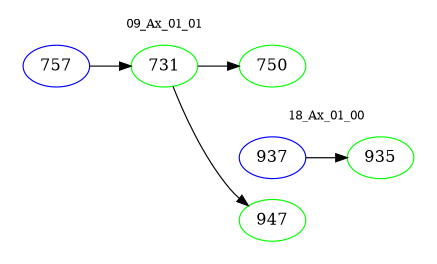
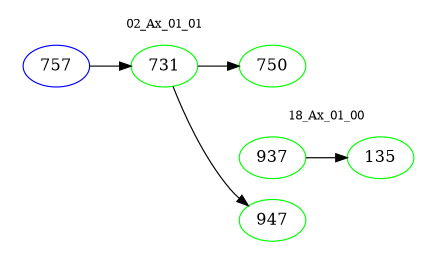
(164, 25) -> (164, 25)
(273, 158) -> (273, 158)
(381, 158) -> (381, 158)
